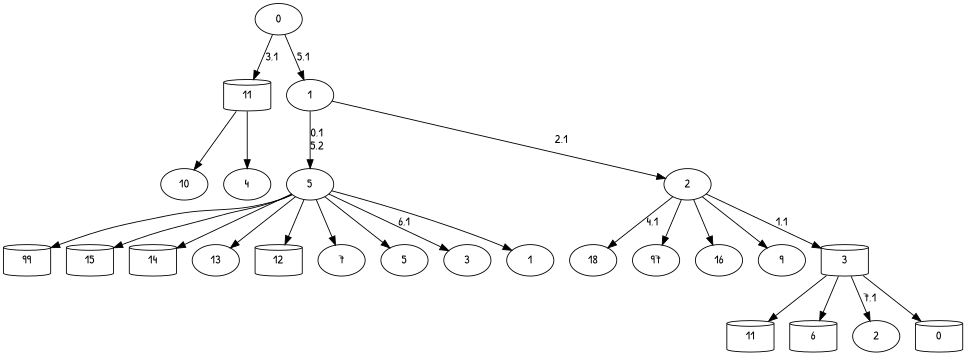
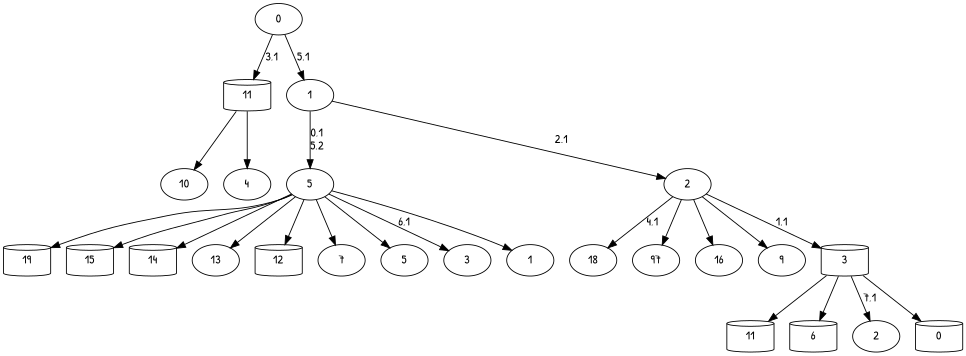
(27, 260) -> (27, 260)
